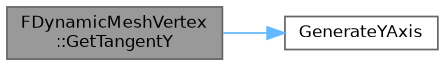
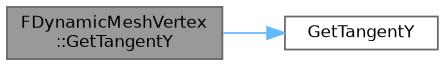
(361, 33) -> (361, 33)
